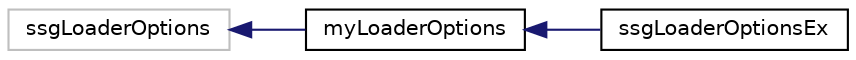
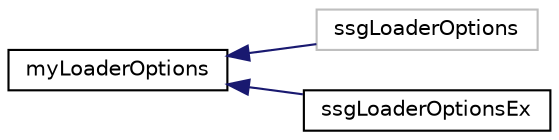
(279, 30) -> (283, 49)
